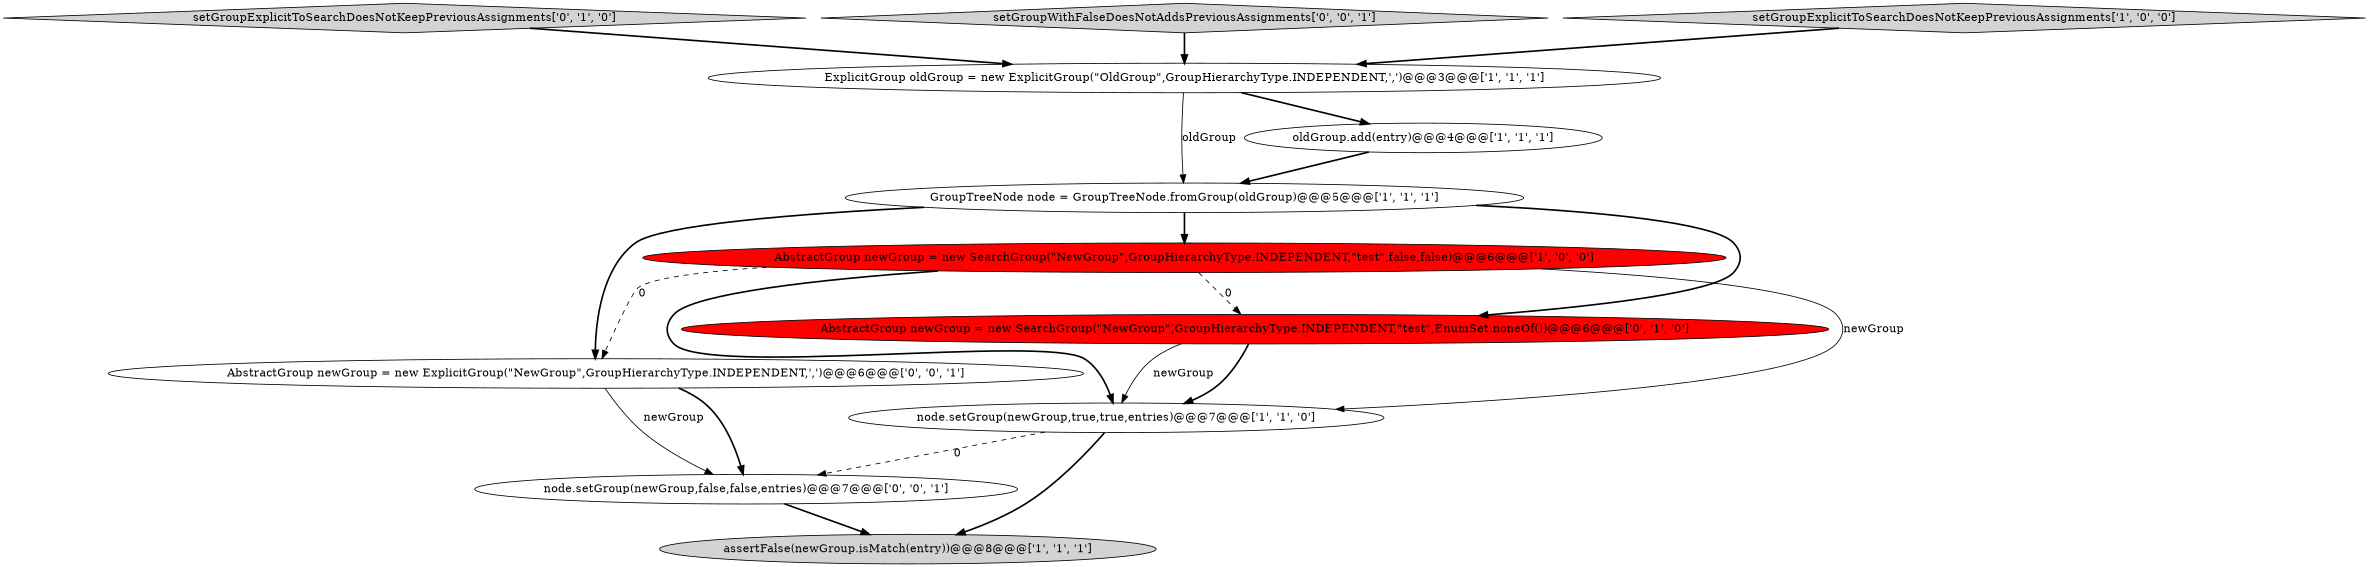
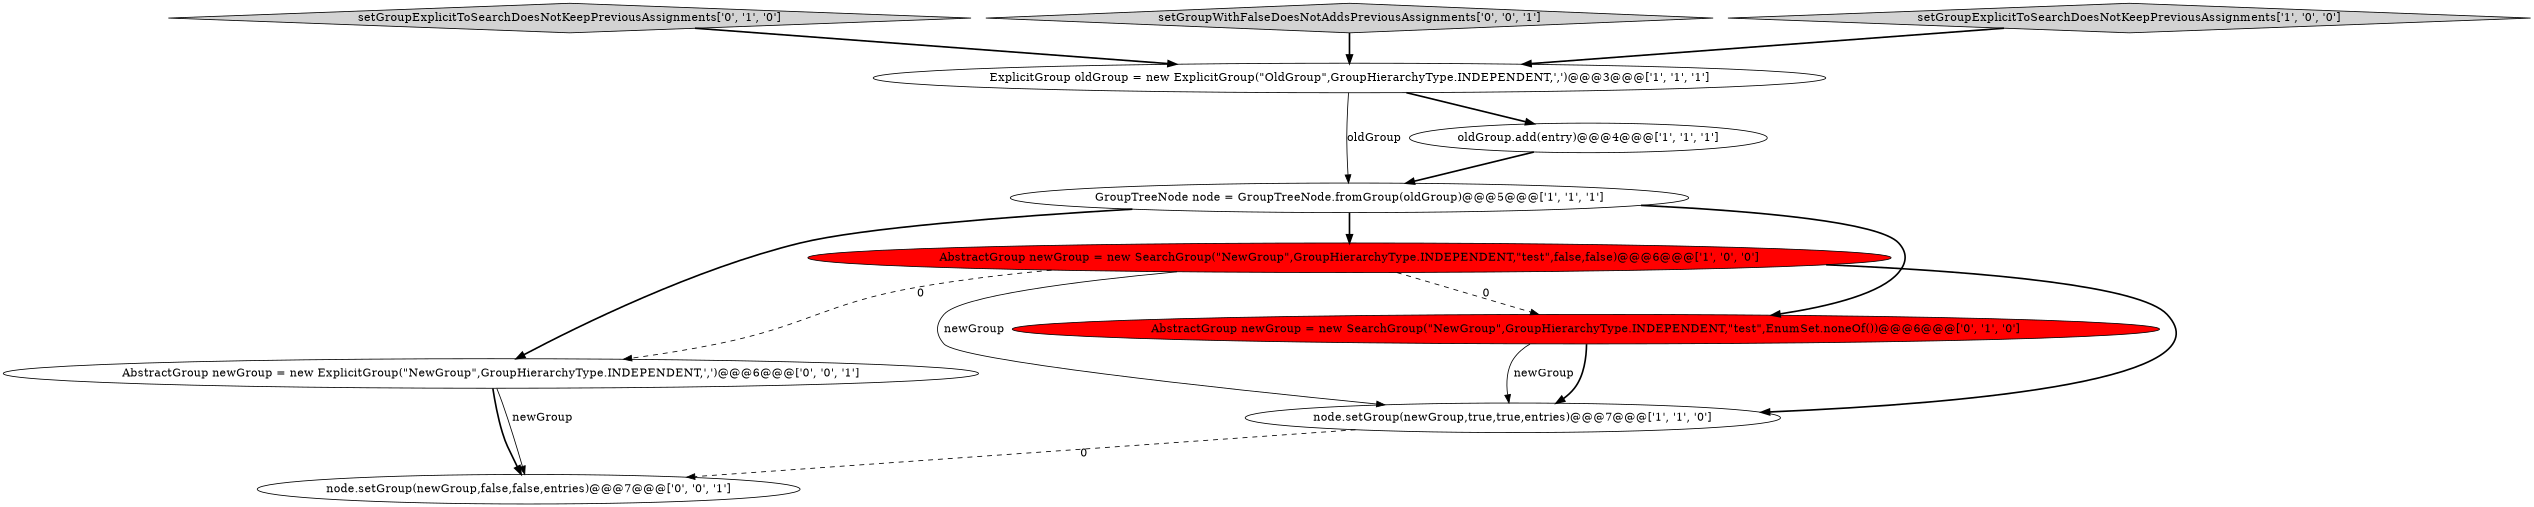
(908, 549) -> none
